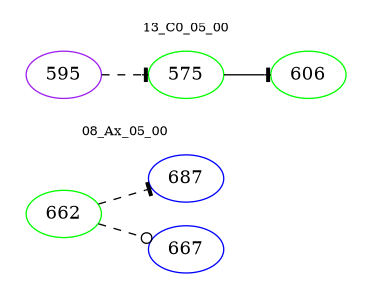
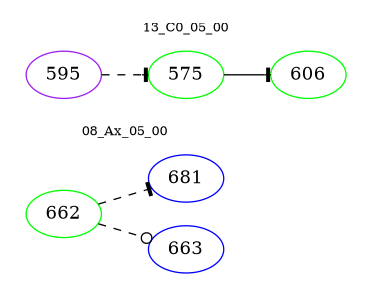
(186, 178) -> (186, 178)
(186, 249) -> (186, 249)
